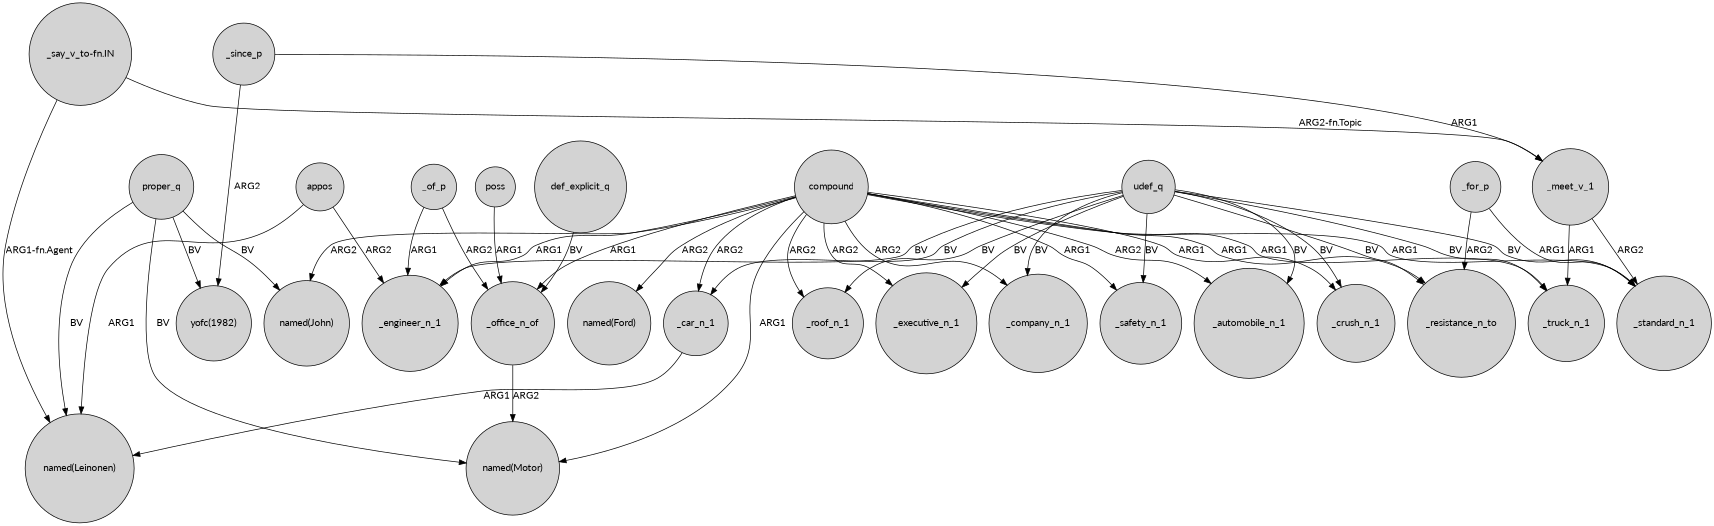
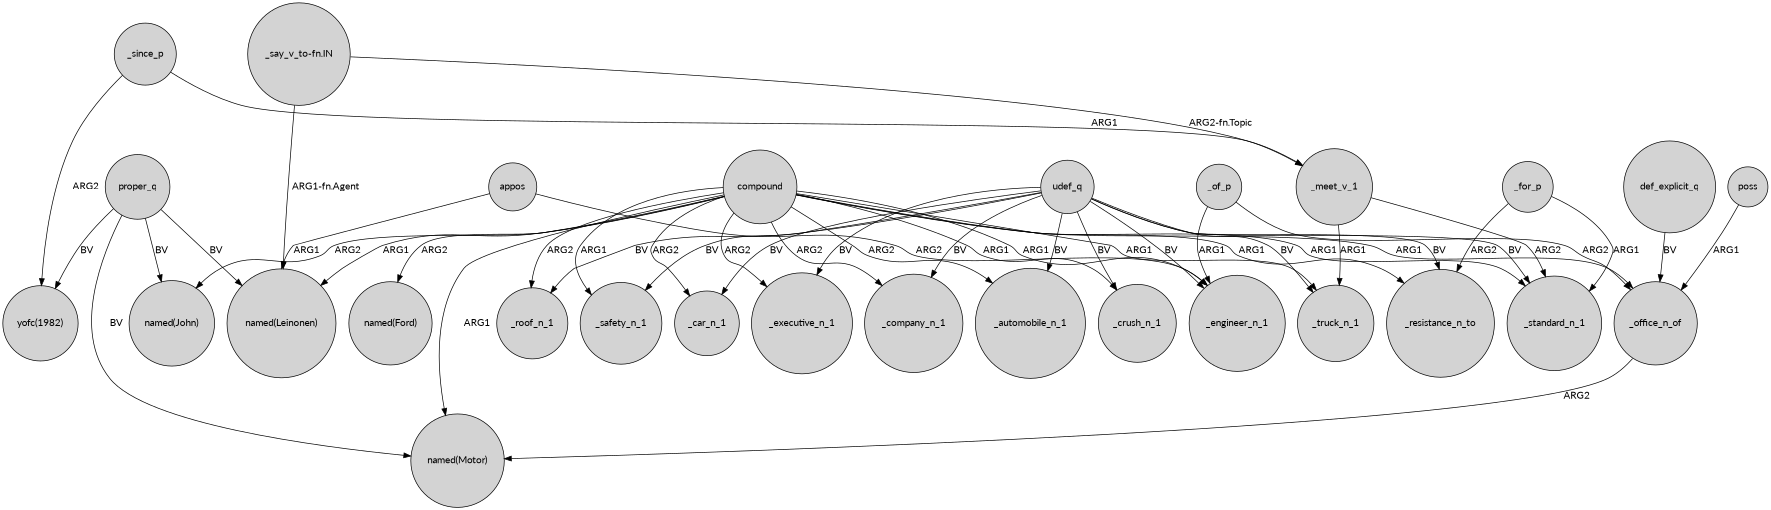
(415, 401) -> (521, 235)
